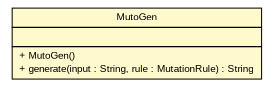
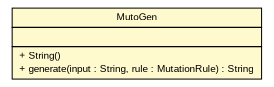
(47, 56) -> (40, 56)
